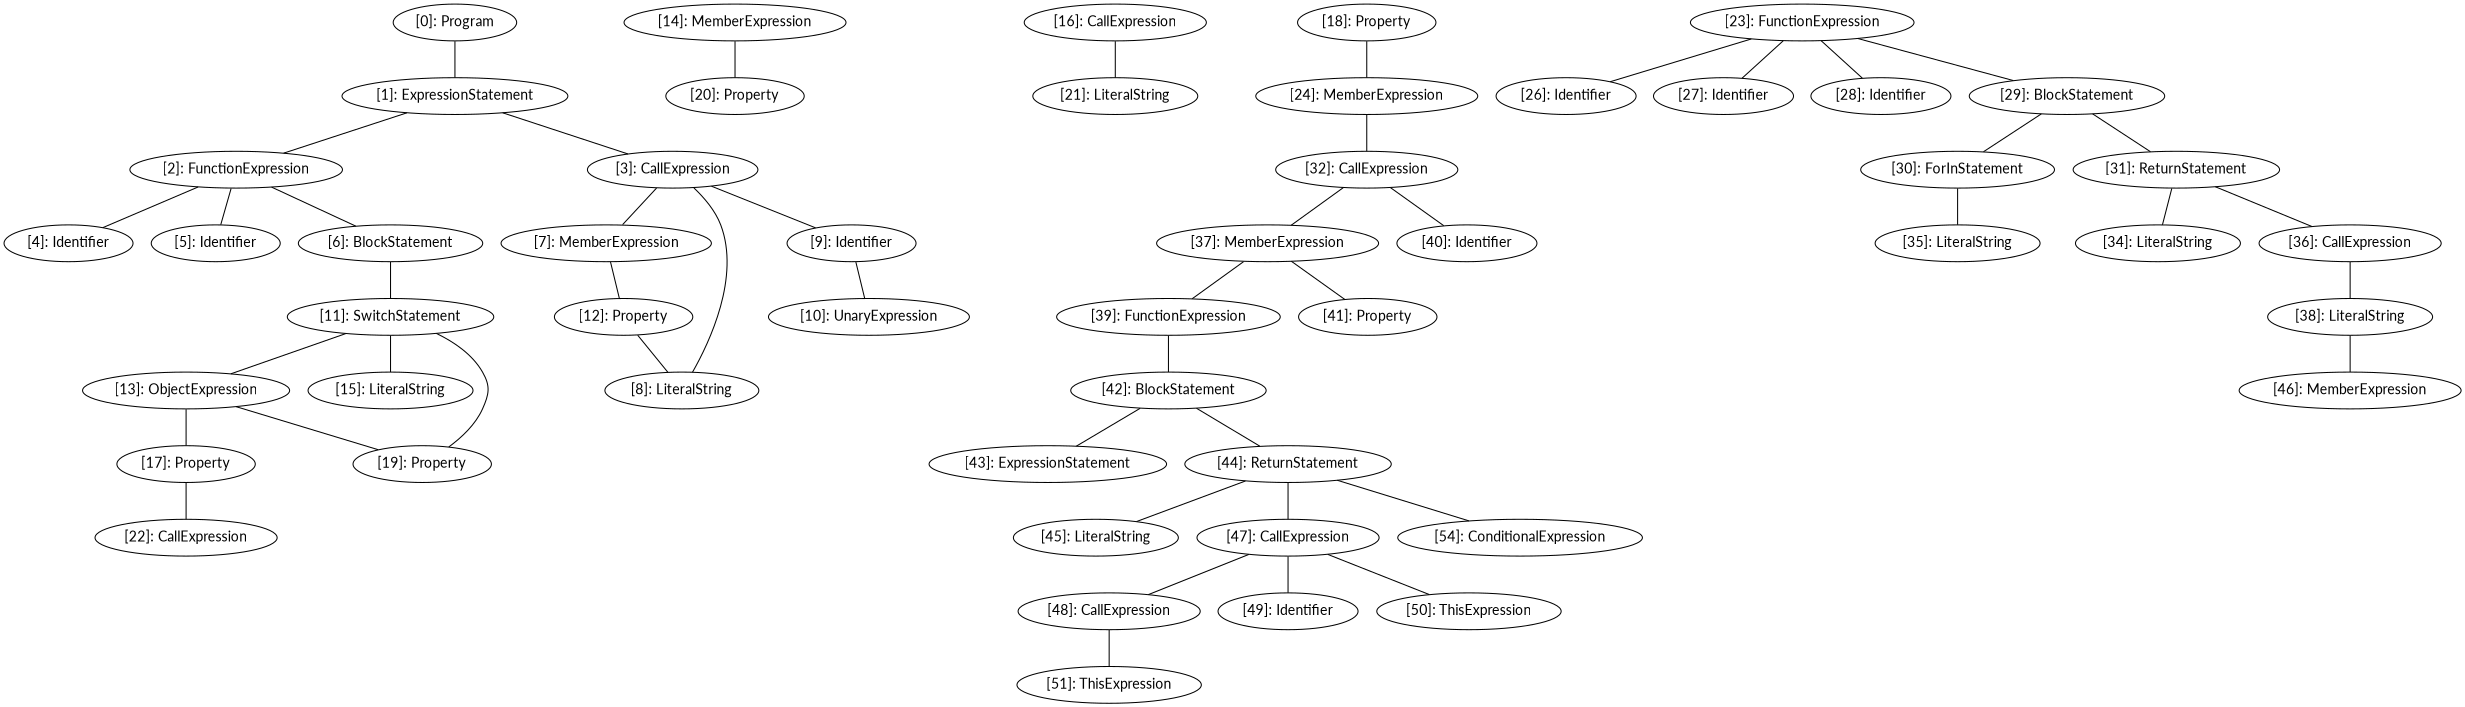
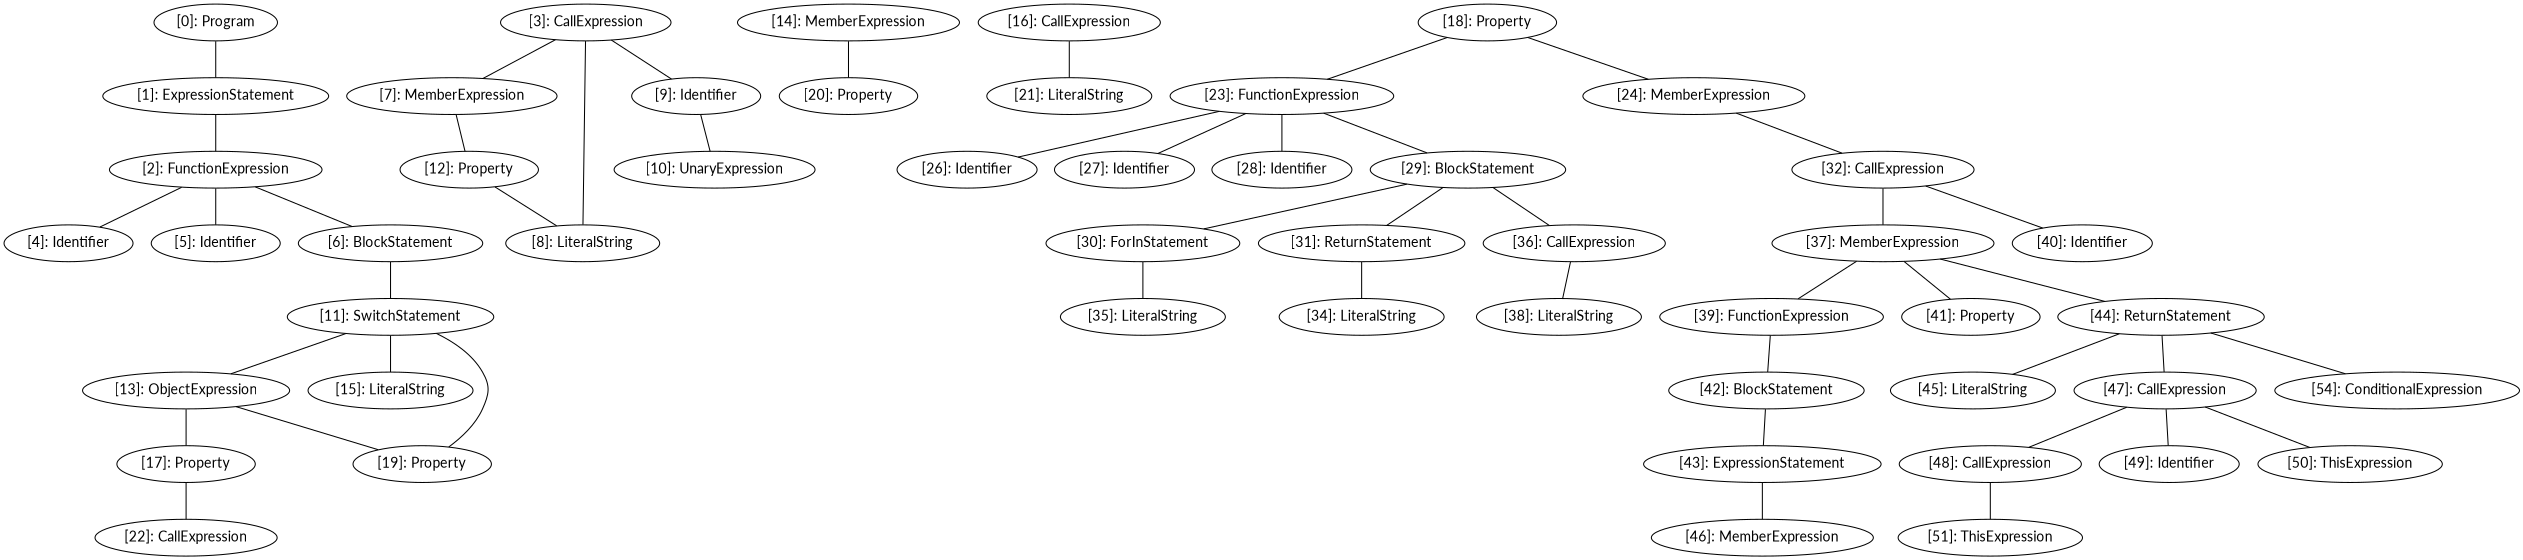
none -> (1387, 58)
(565, 133) -> none
(2264, 207) -> (1521, 206)
(2350, 354) -> (1762, 501)
(1228, 427) -> (2023, 280)
